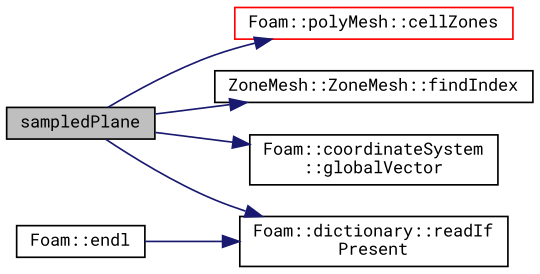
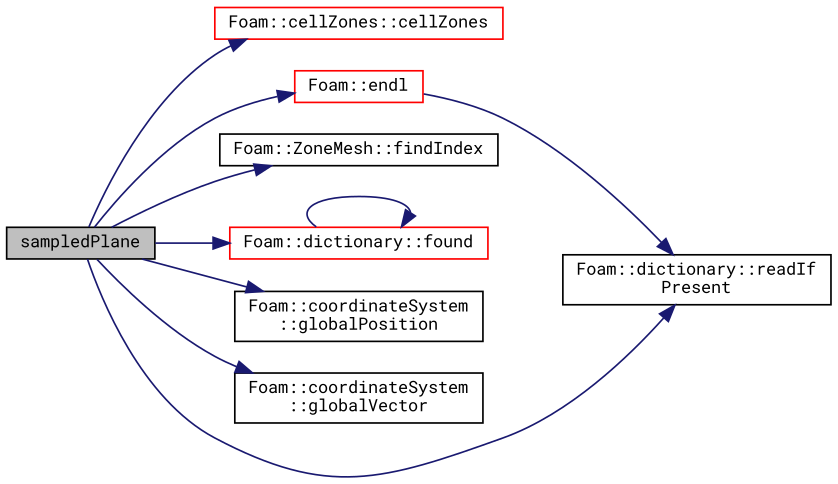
(374, 23) -> (359, 23)
(374, 87) -> (359, 150)
none -> (175, 145)
(81, 241) -> (359, 87)
none -> (359, 243)
none -> (359, 316)
